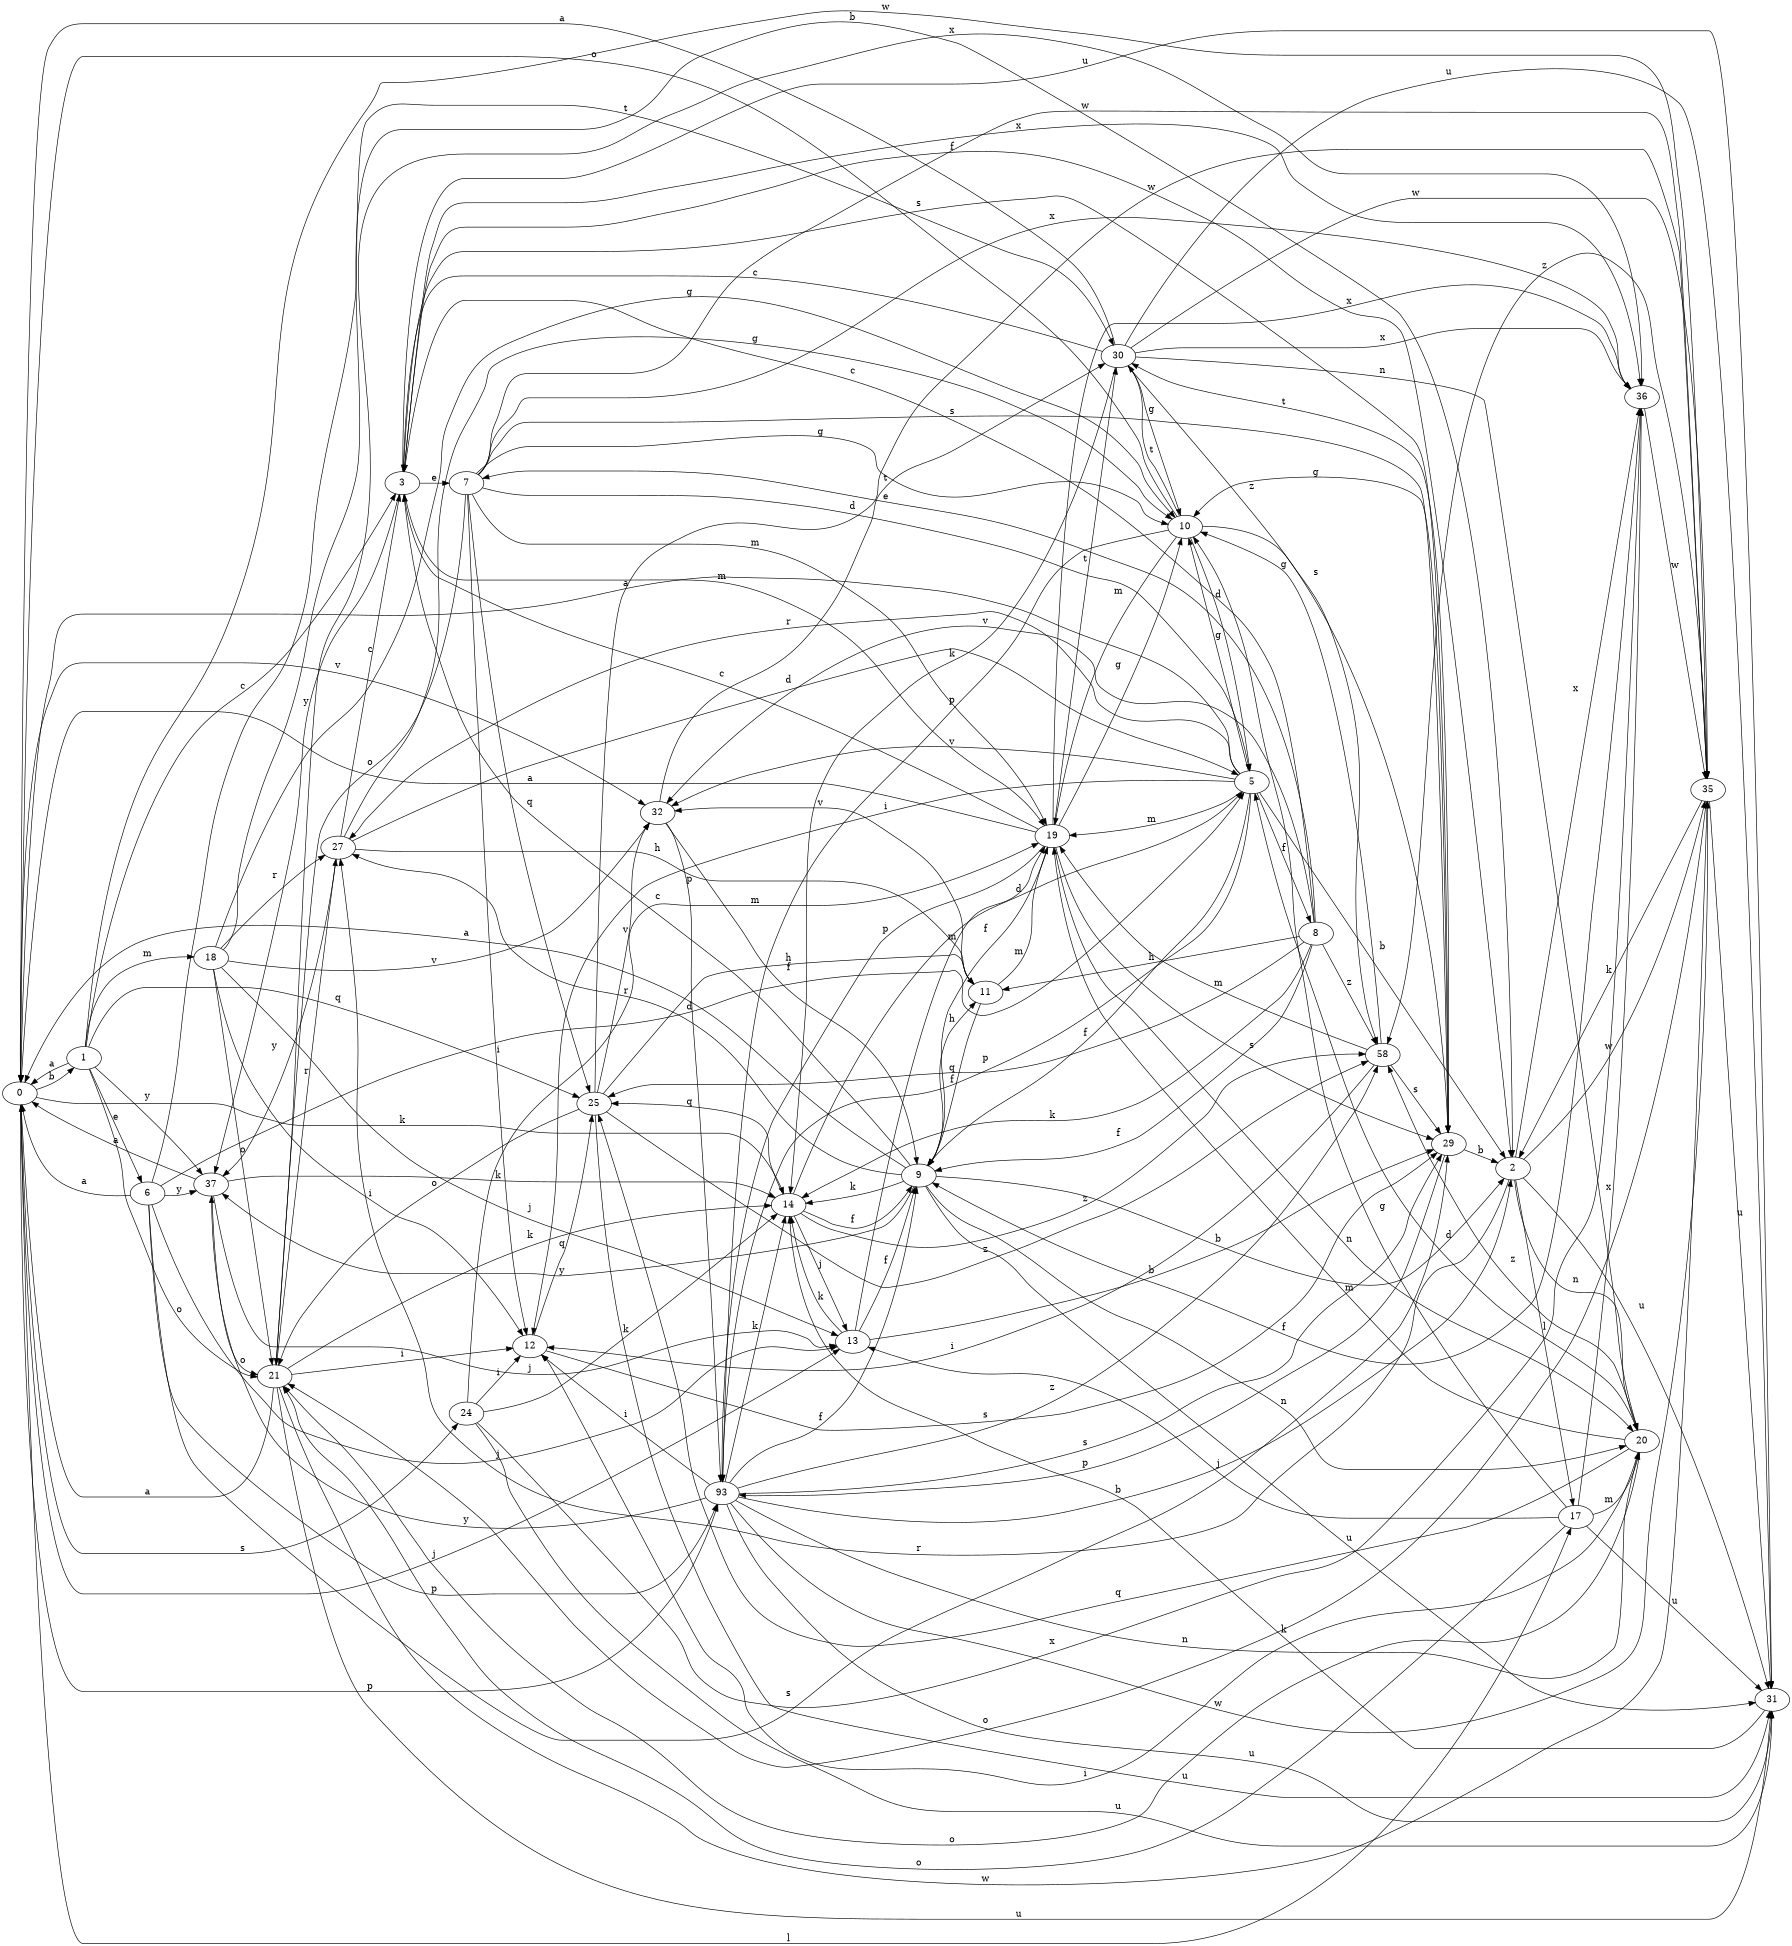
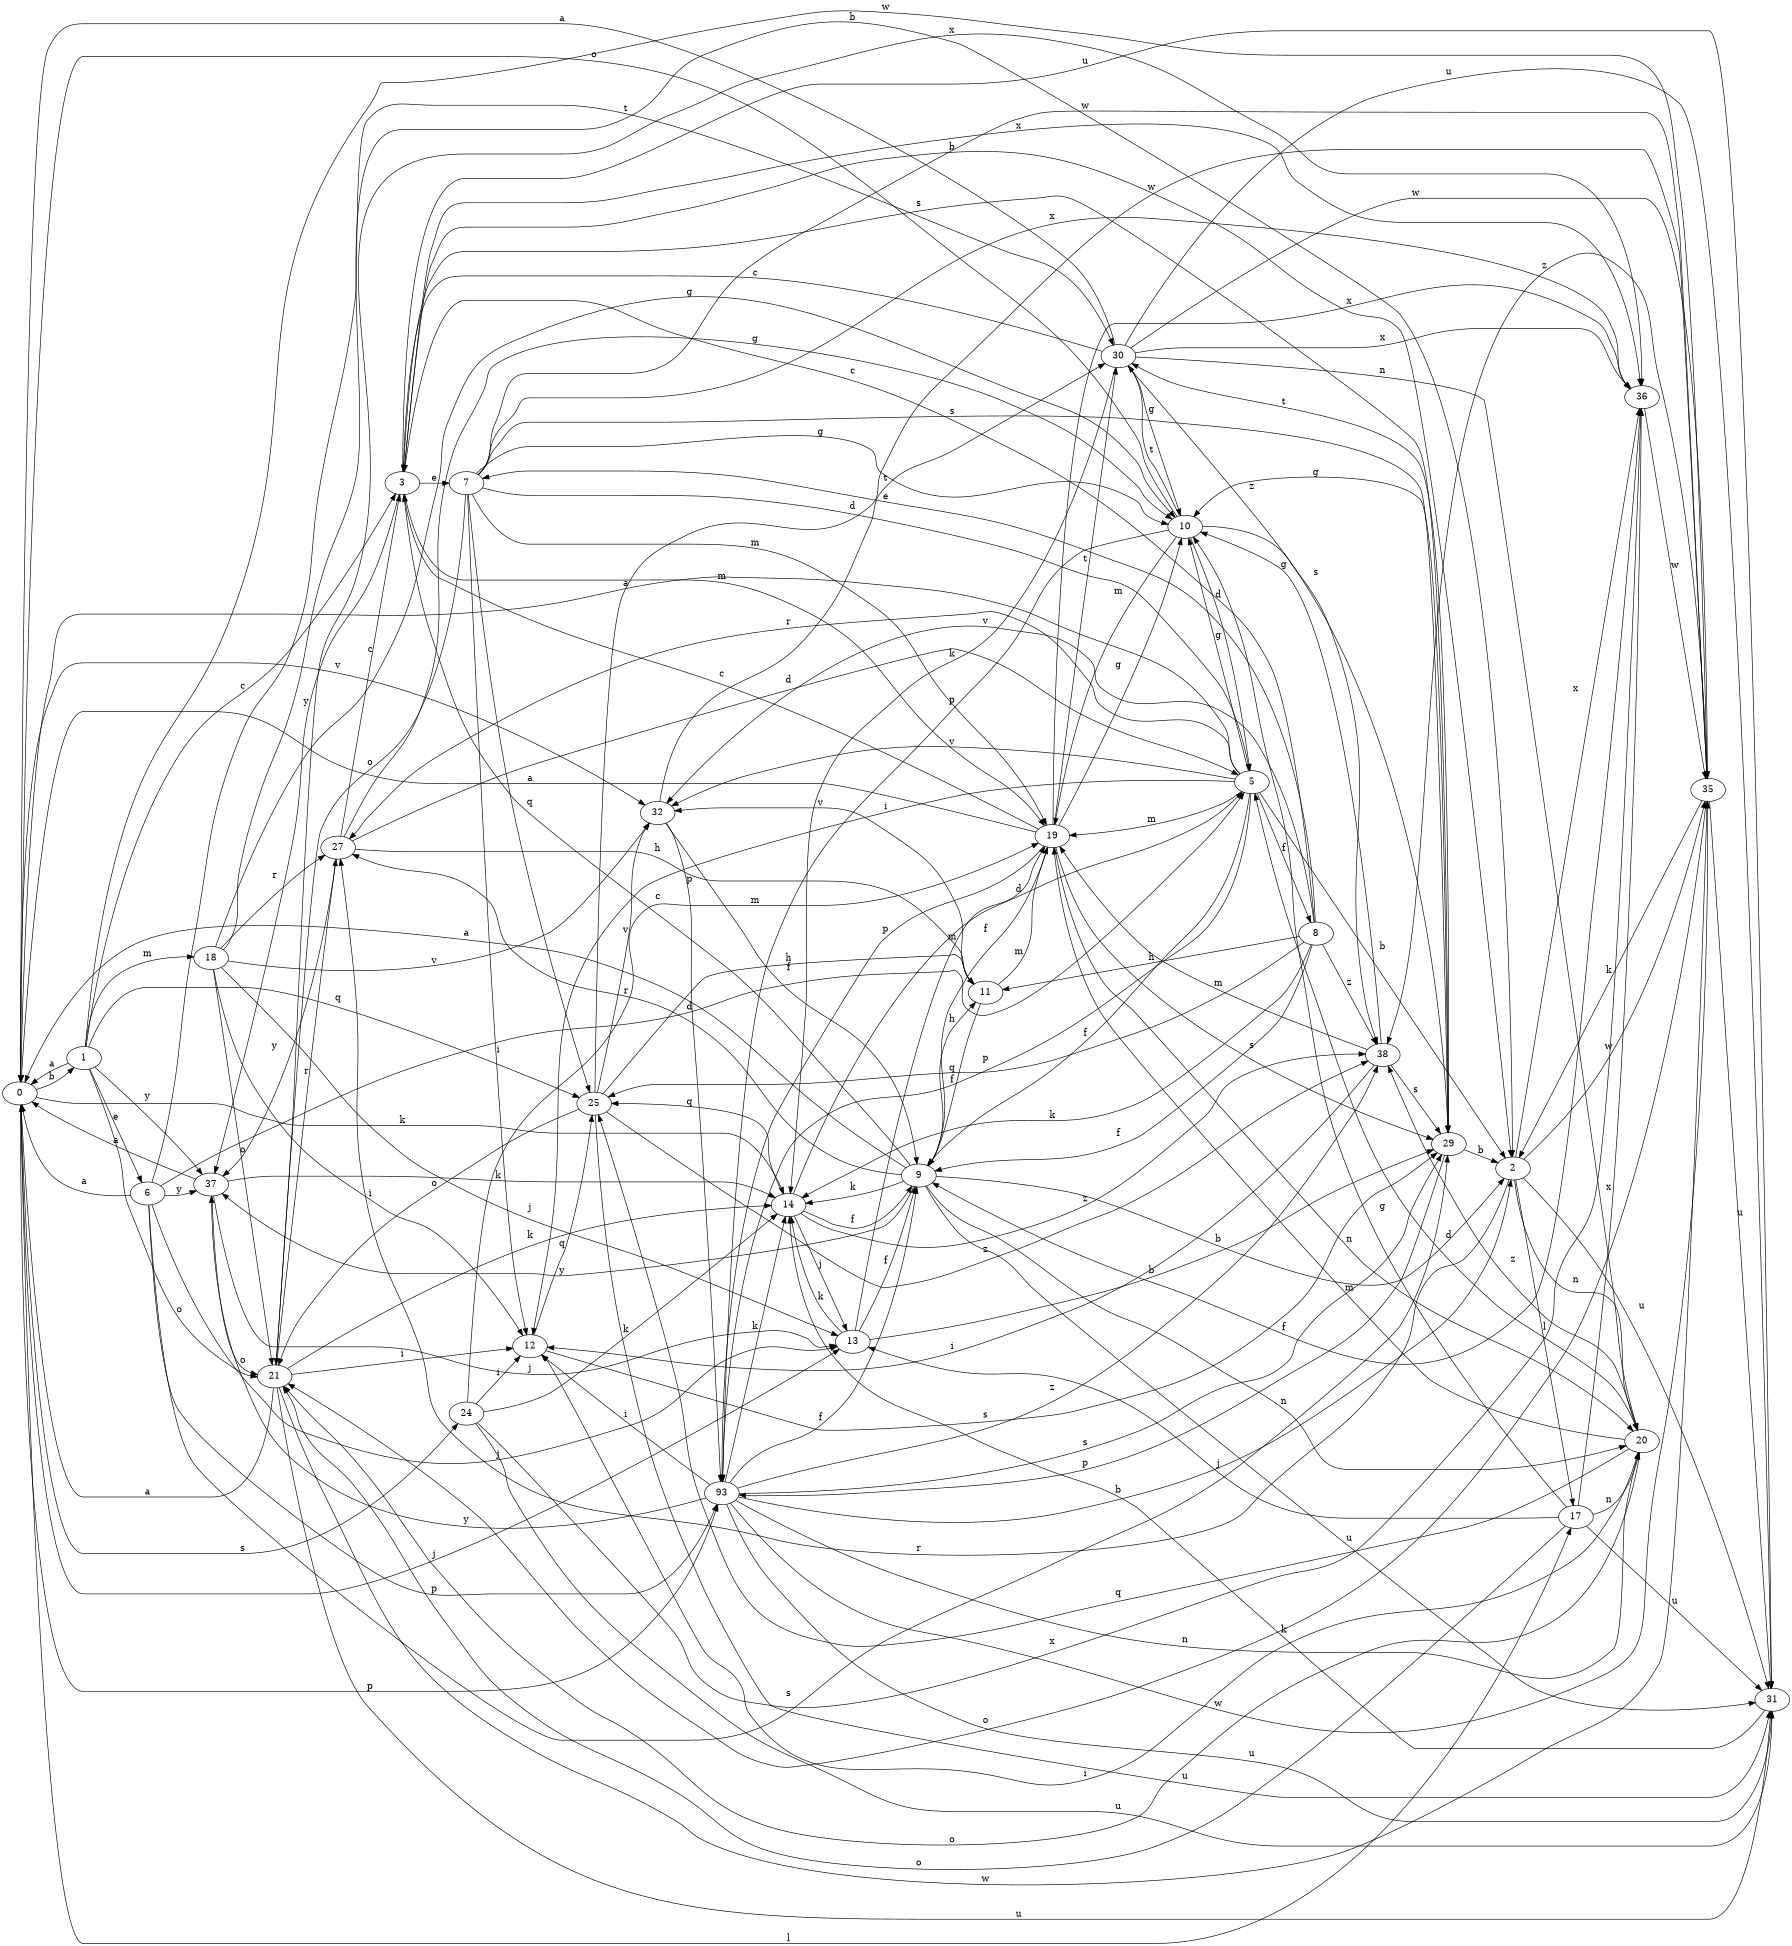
(952, 147) -> (952, 147)
(1383, 1055) -> (1383, 1055)
(1609, 1500) -> (1609, 1500)
